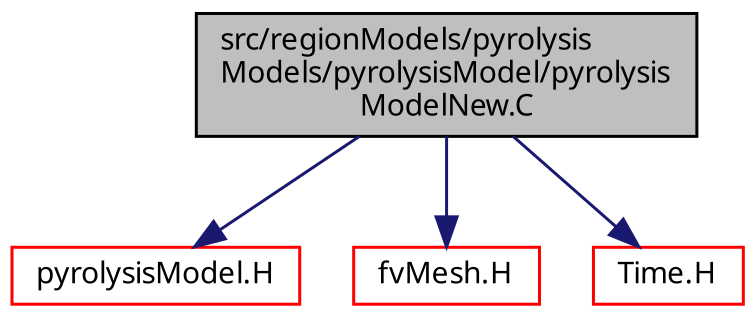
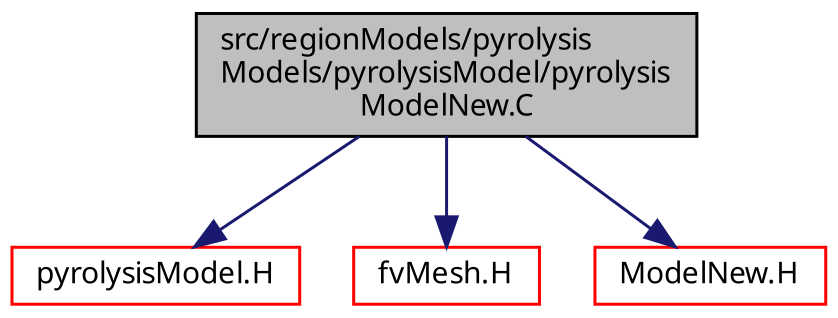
(668, 276) -> (710, 276)
